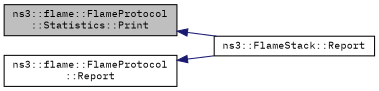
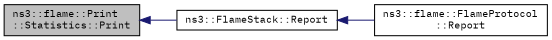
(91, 20) -> (72, 20)
(201, 57) -> (361, 20)
